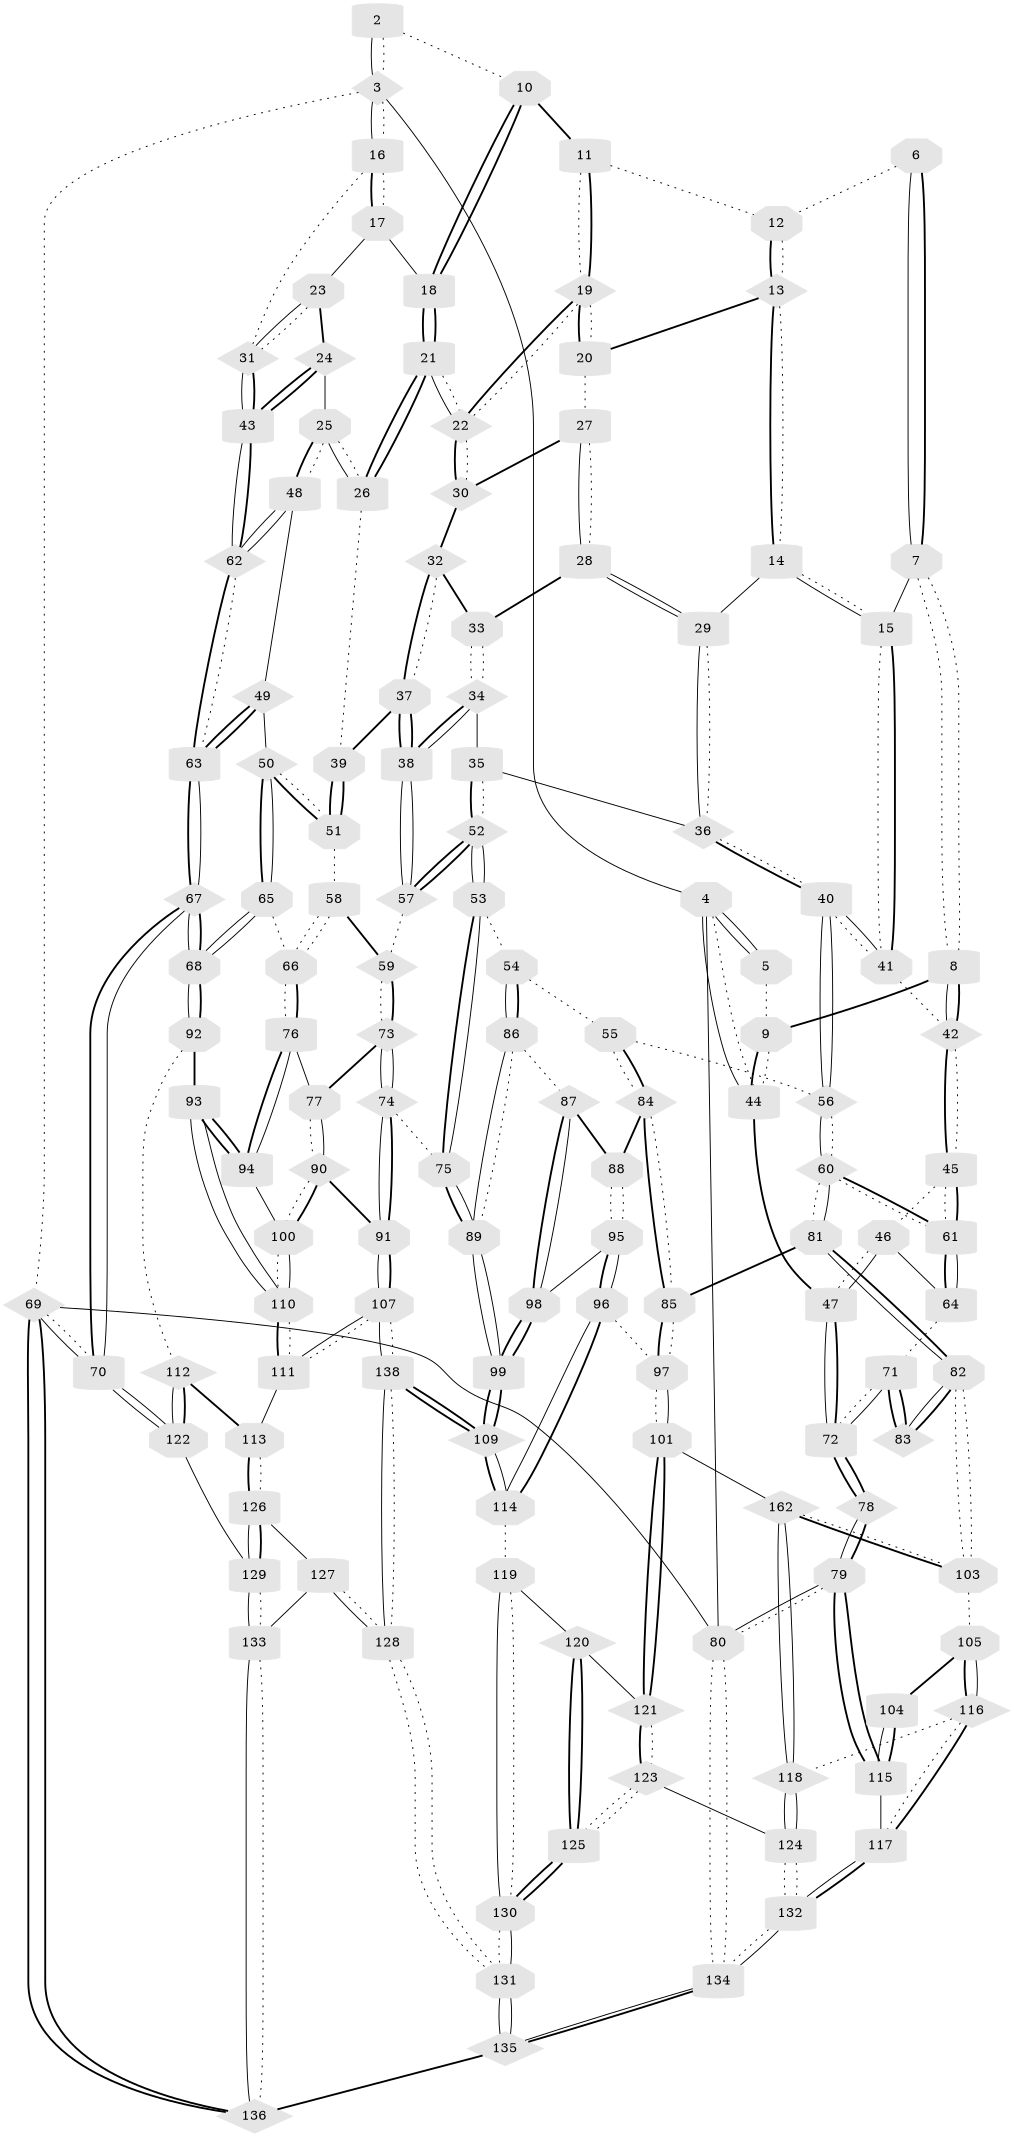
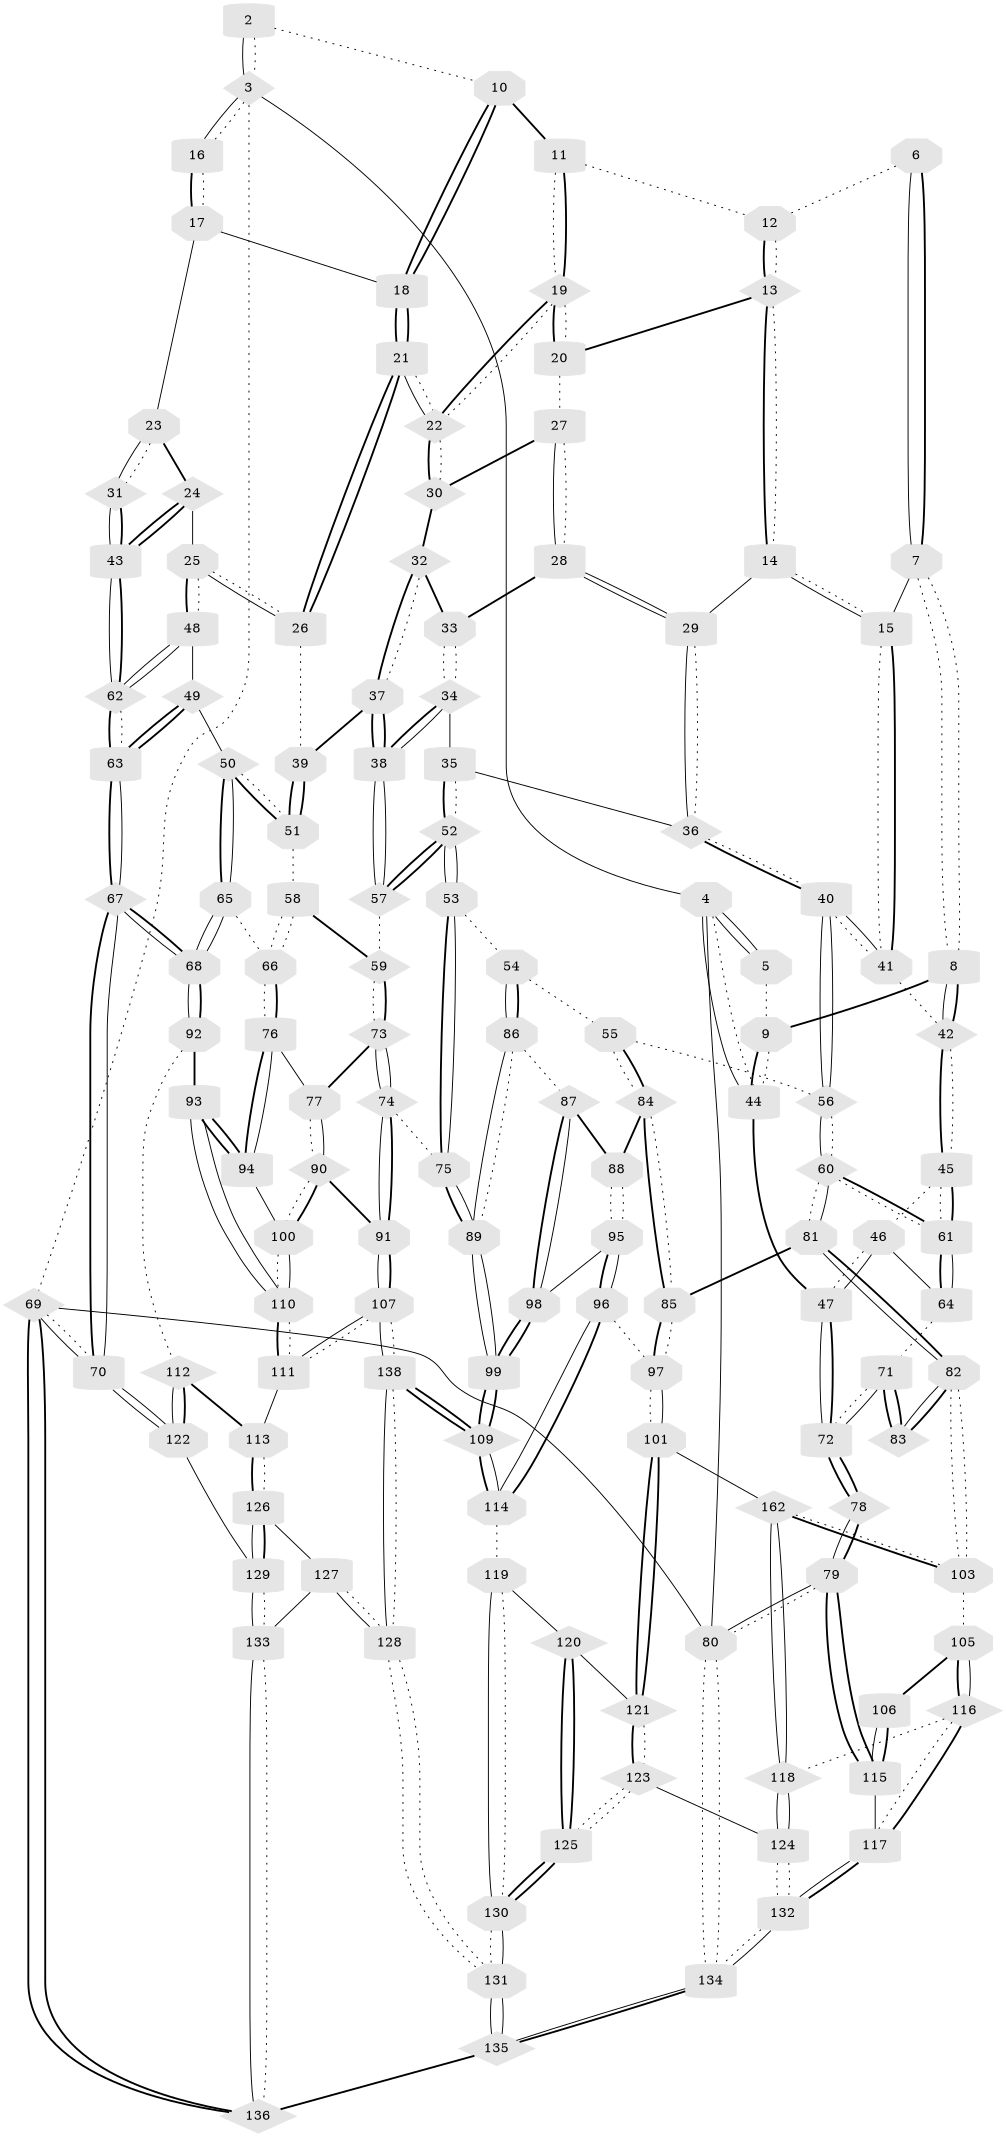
(299, 253) -> none
(892, 1711) -> (885, 1711)
